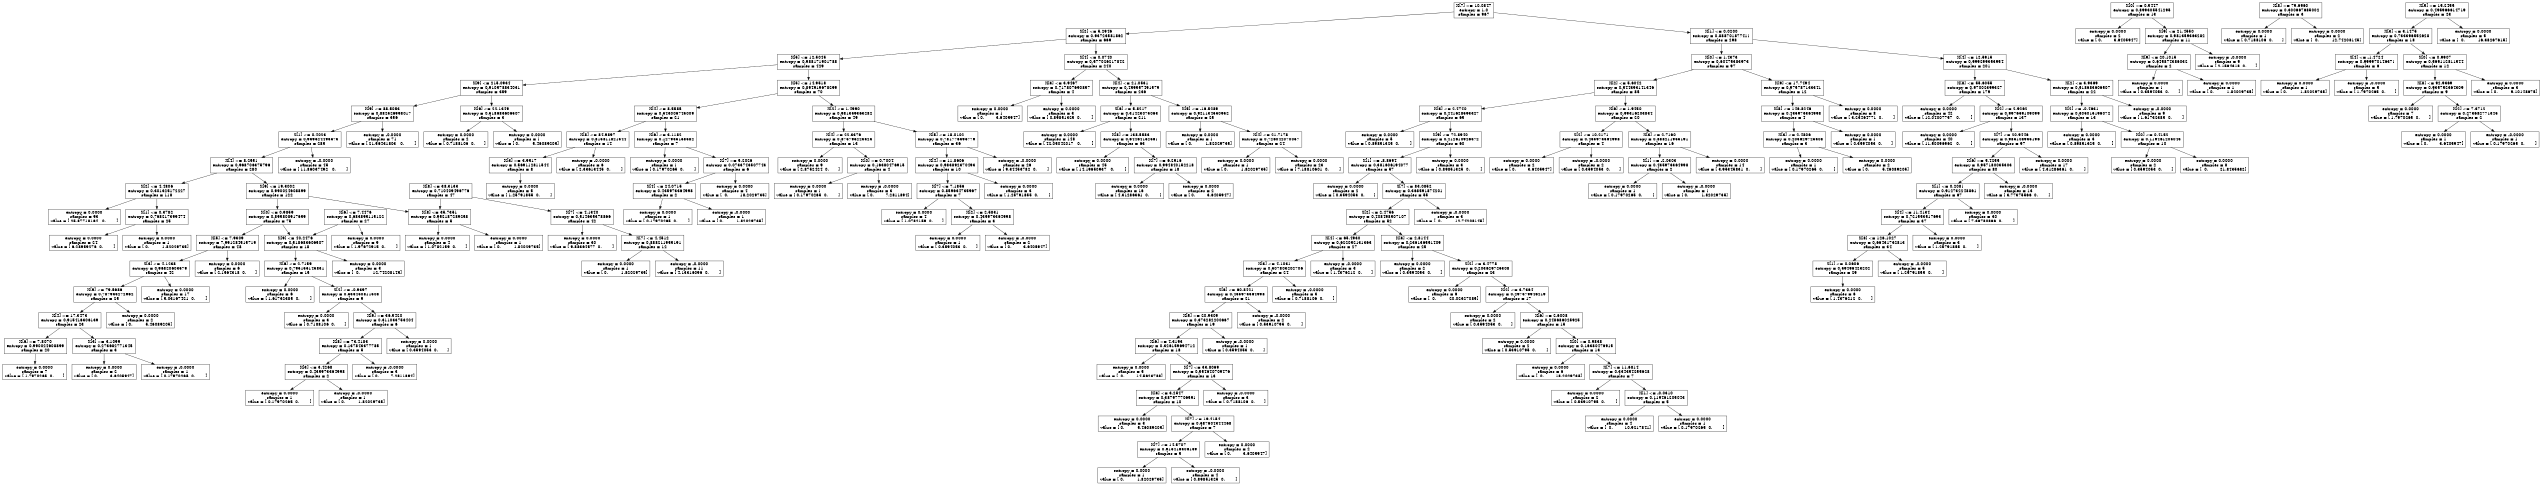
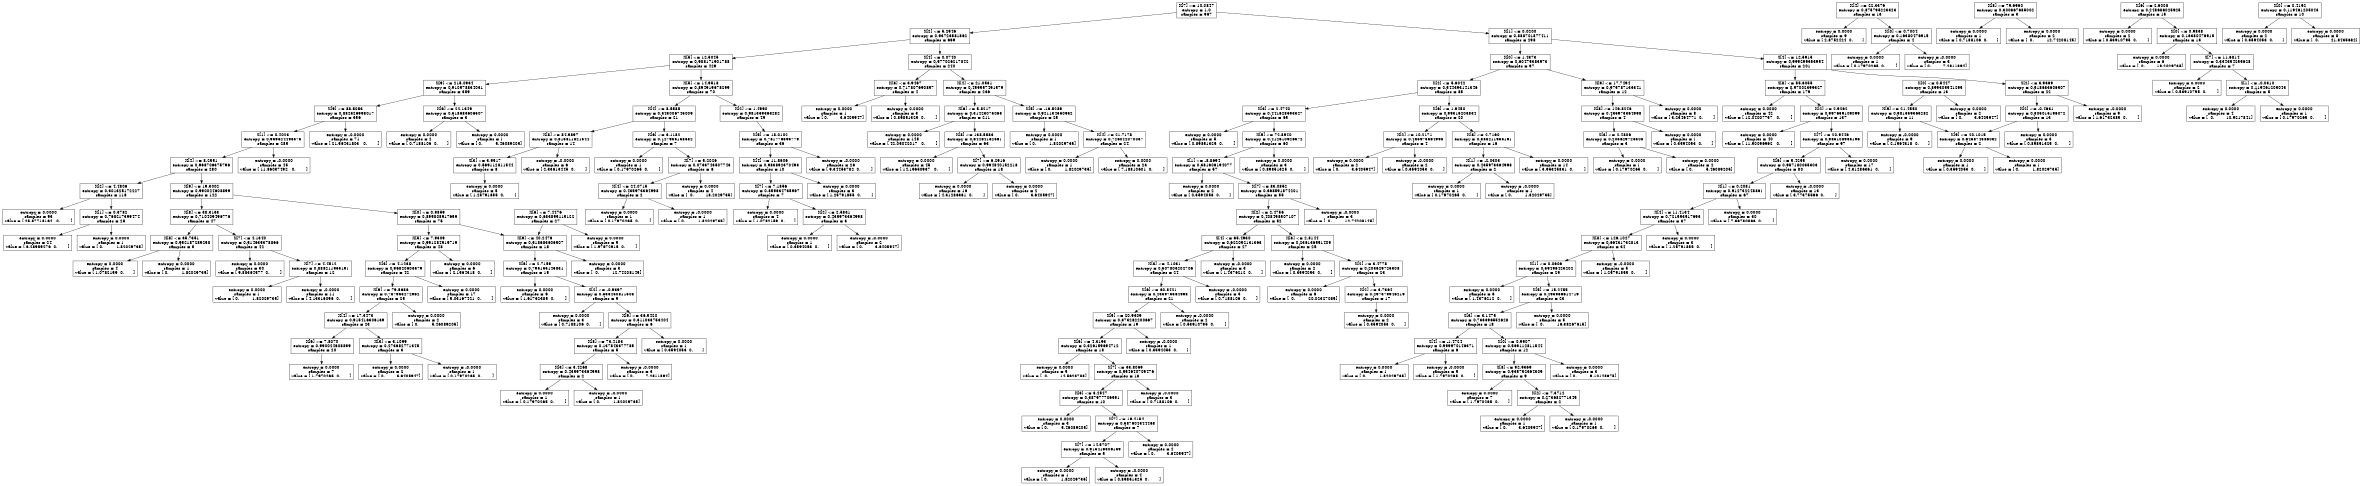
(844, 125) -> none
(2116, 126) -> (2004, 126)
(357, 204) -> (202, 203)
(227, 243) -> (429, 243)
none -> (1548, 280)
(1533, 307) -> none
